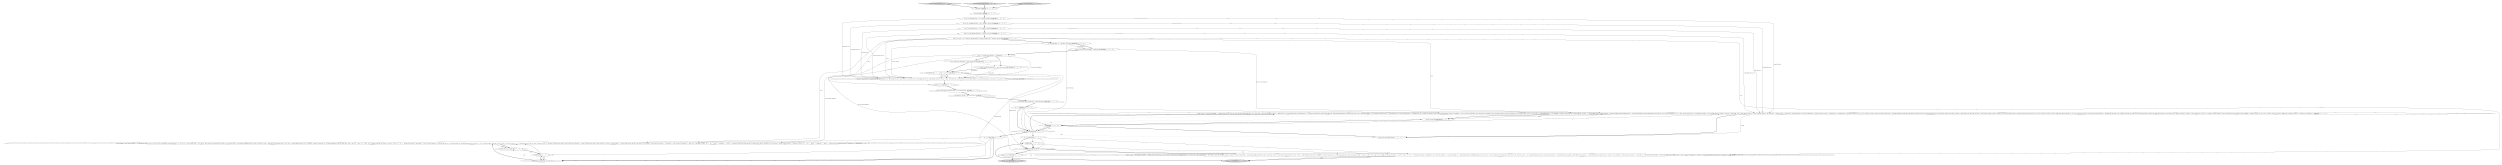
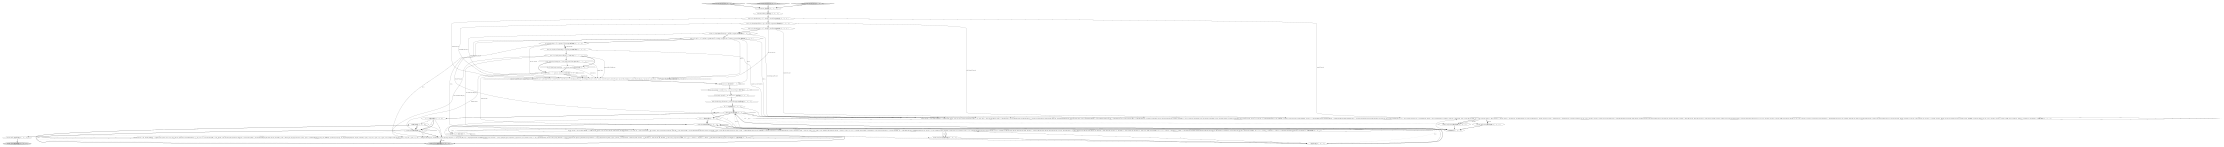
none -> (461, 134)
